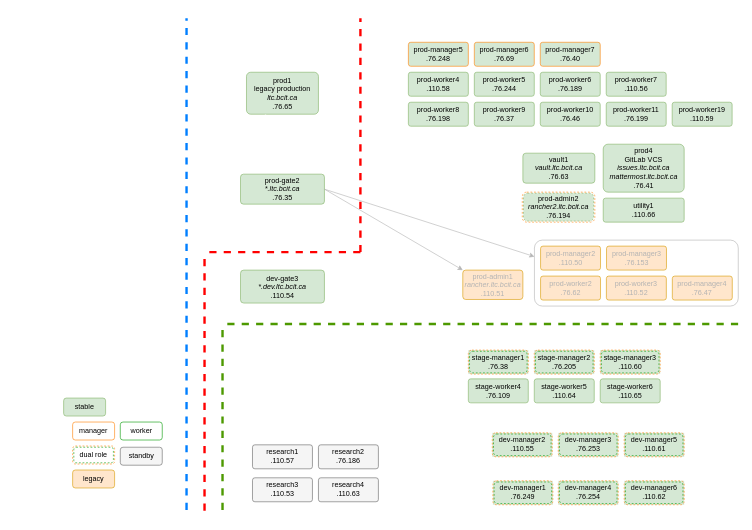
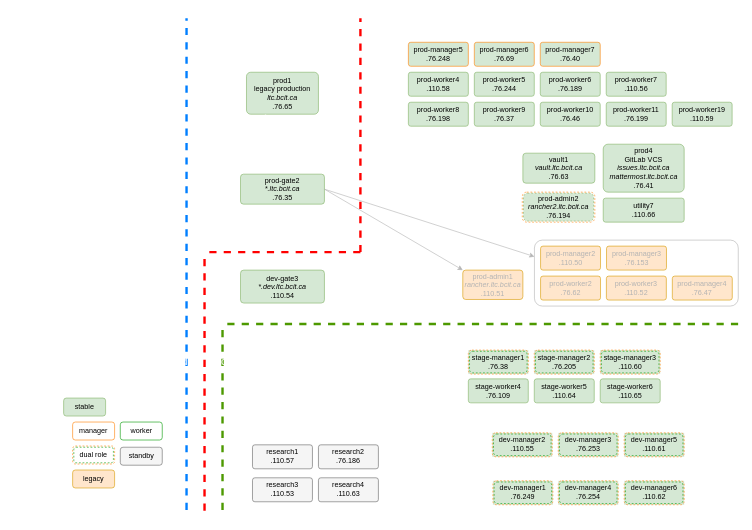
(644, 210) -> (644, 210)
(273, 343) -> (210, 361)
